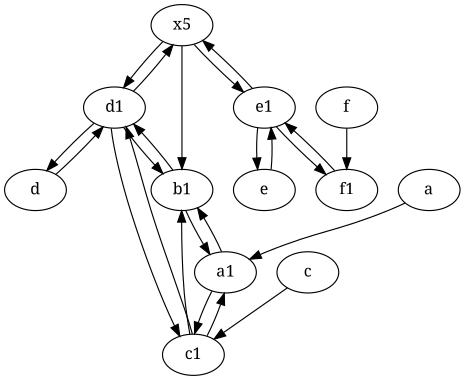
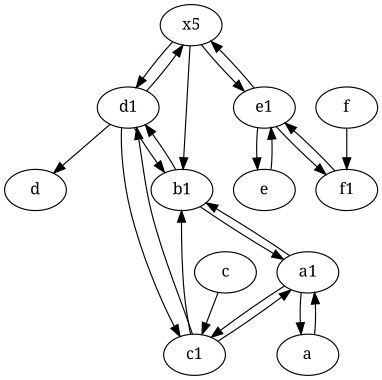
(76, 155) -> none
none -> (300, 308)
